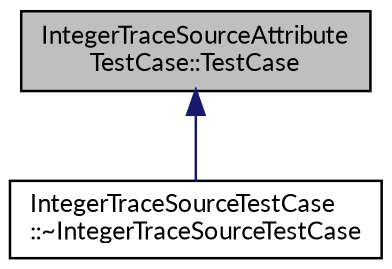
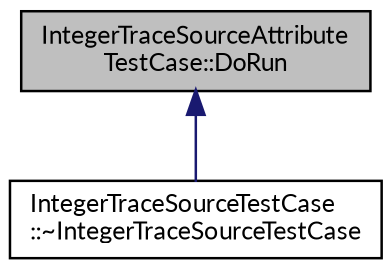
(196, 51) -> (196, 51)
